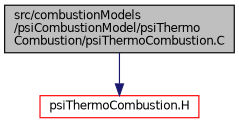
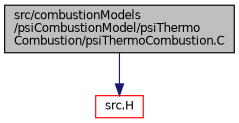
(119, 107) -> (119, 107)
